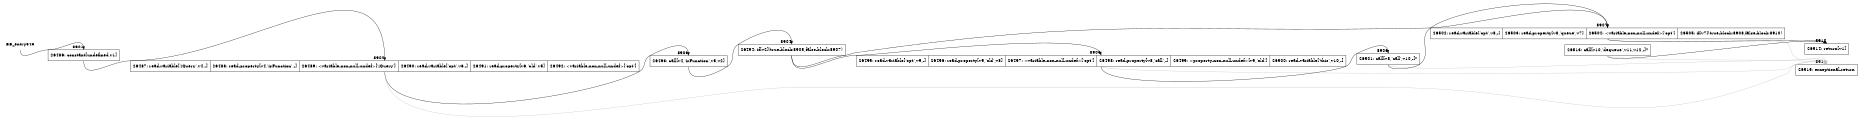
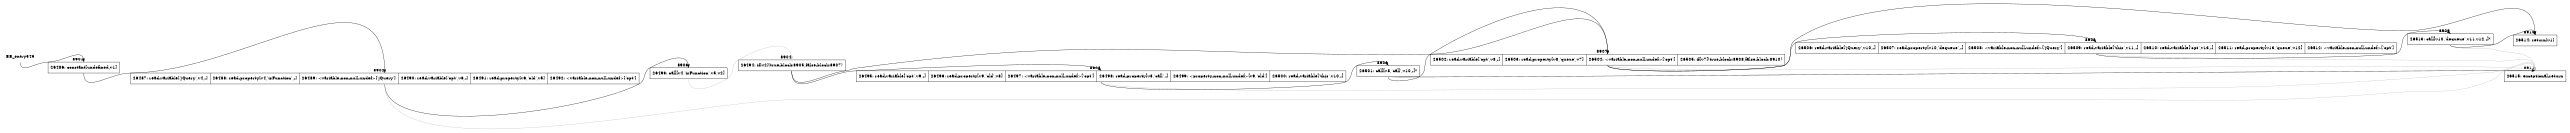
(735, 48) -> (735, 62)
none -> (2096, 48)
(1606, 65) -> (1960, 74)
